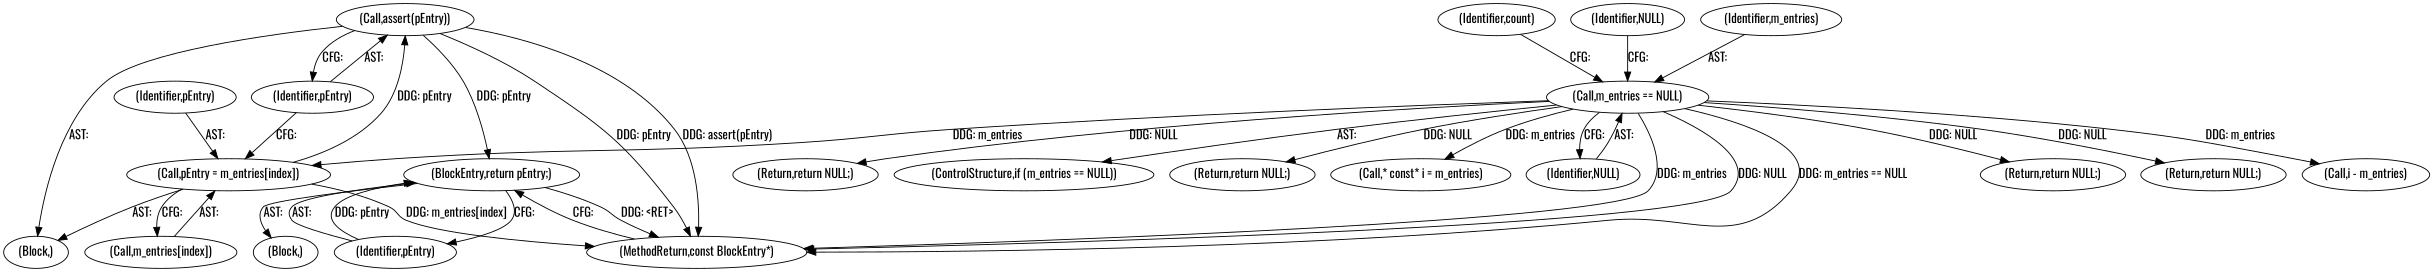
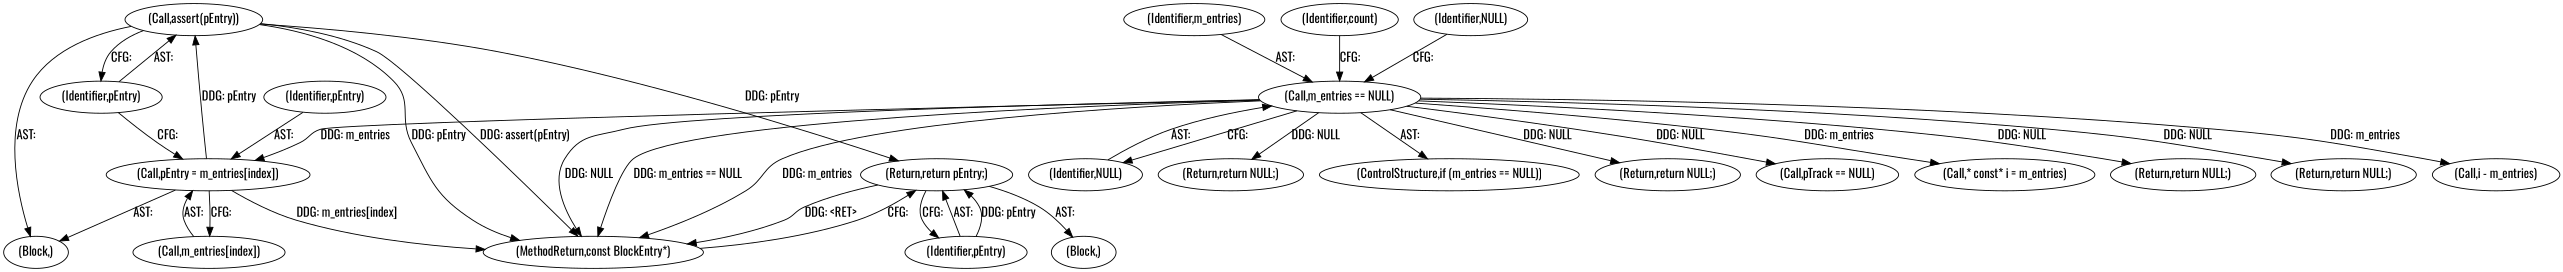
(492, 175) -> (937, 175)
none -> (1827, 175)
